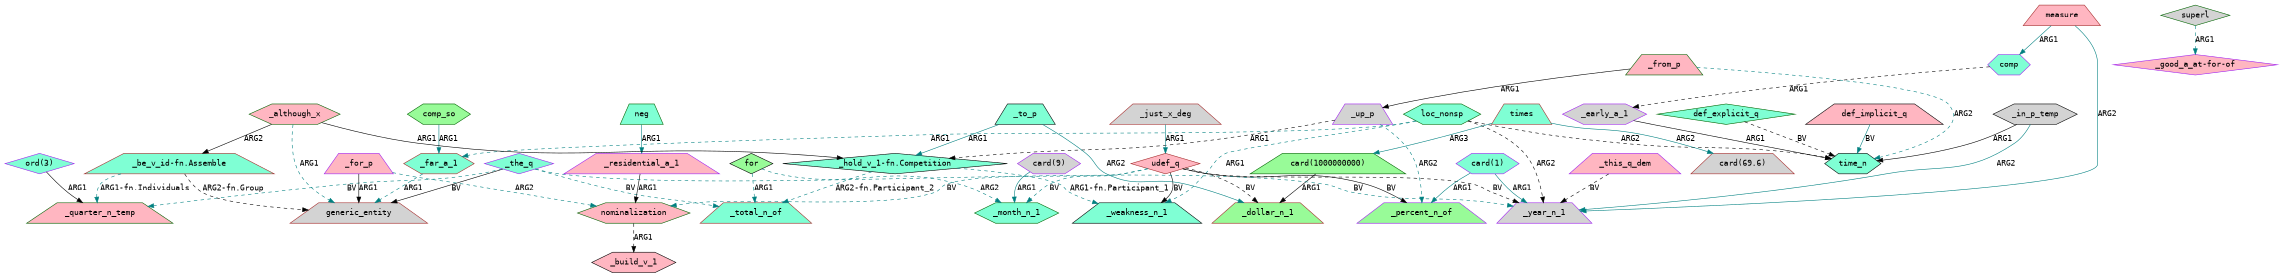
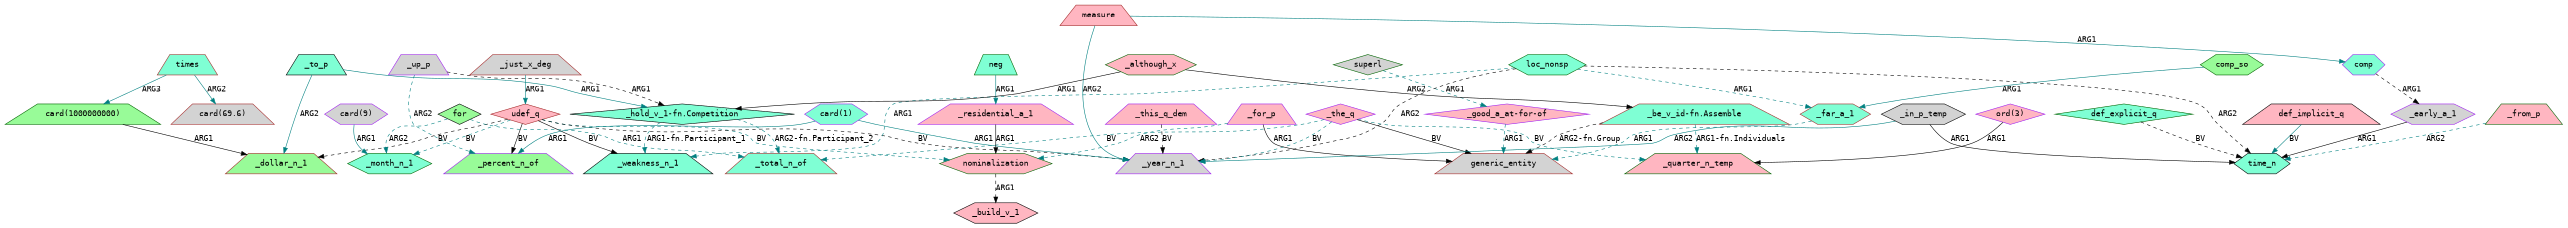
(1509, 85) -> none
(40, 164) -> (2010, 114)
(519, 164) -> (1341, 114)
(297, 169) -> (1504, 136)
